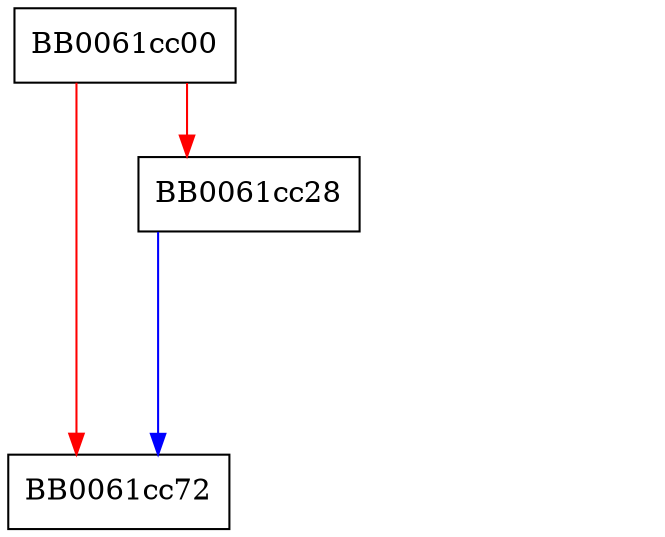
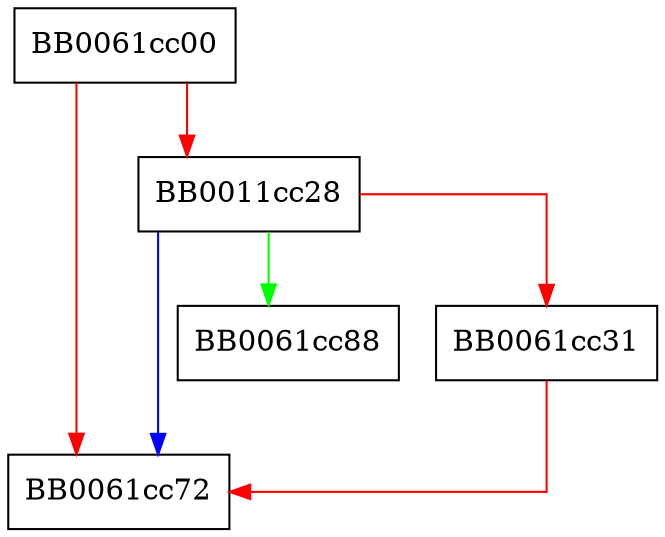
(249, 194) -> (249, 194)
none -> (288, 343)
none -> (547, 343)
